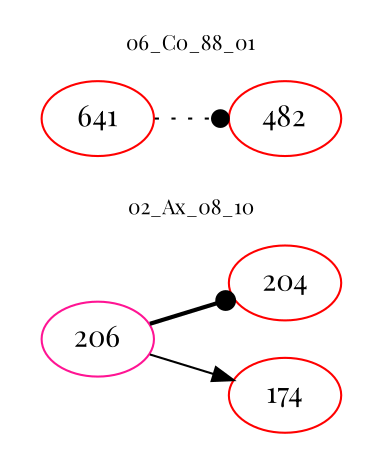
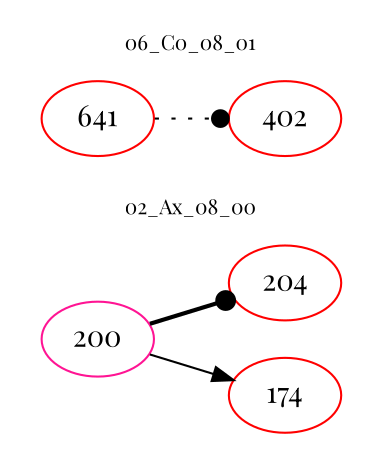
(191, 45) -> (191, 45)
(285, 119) -> (285, 119)
(191, 209) -> (191, 209)
(98, 339) -> (98, 339)
